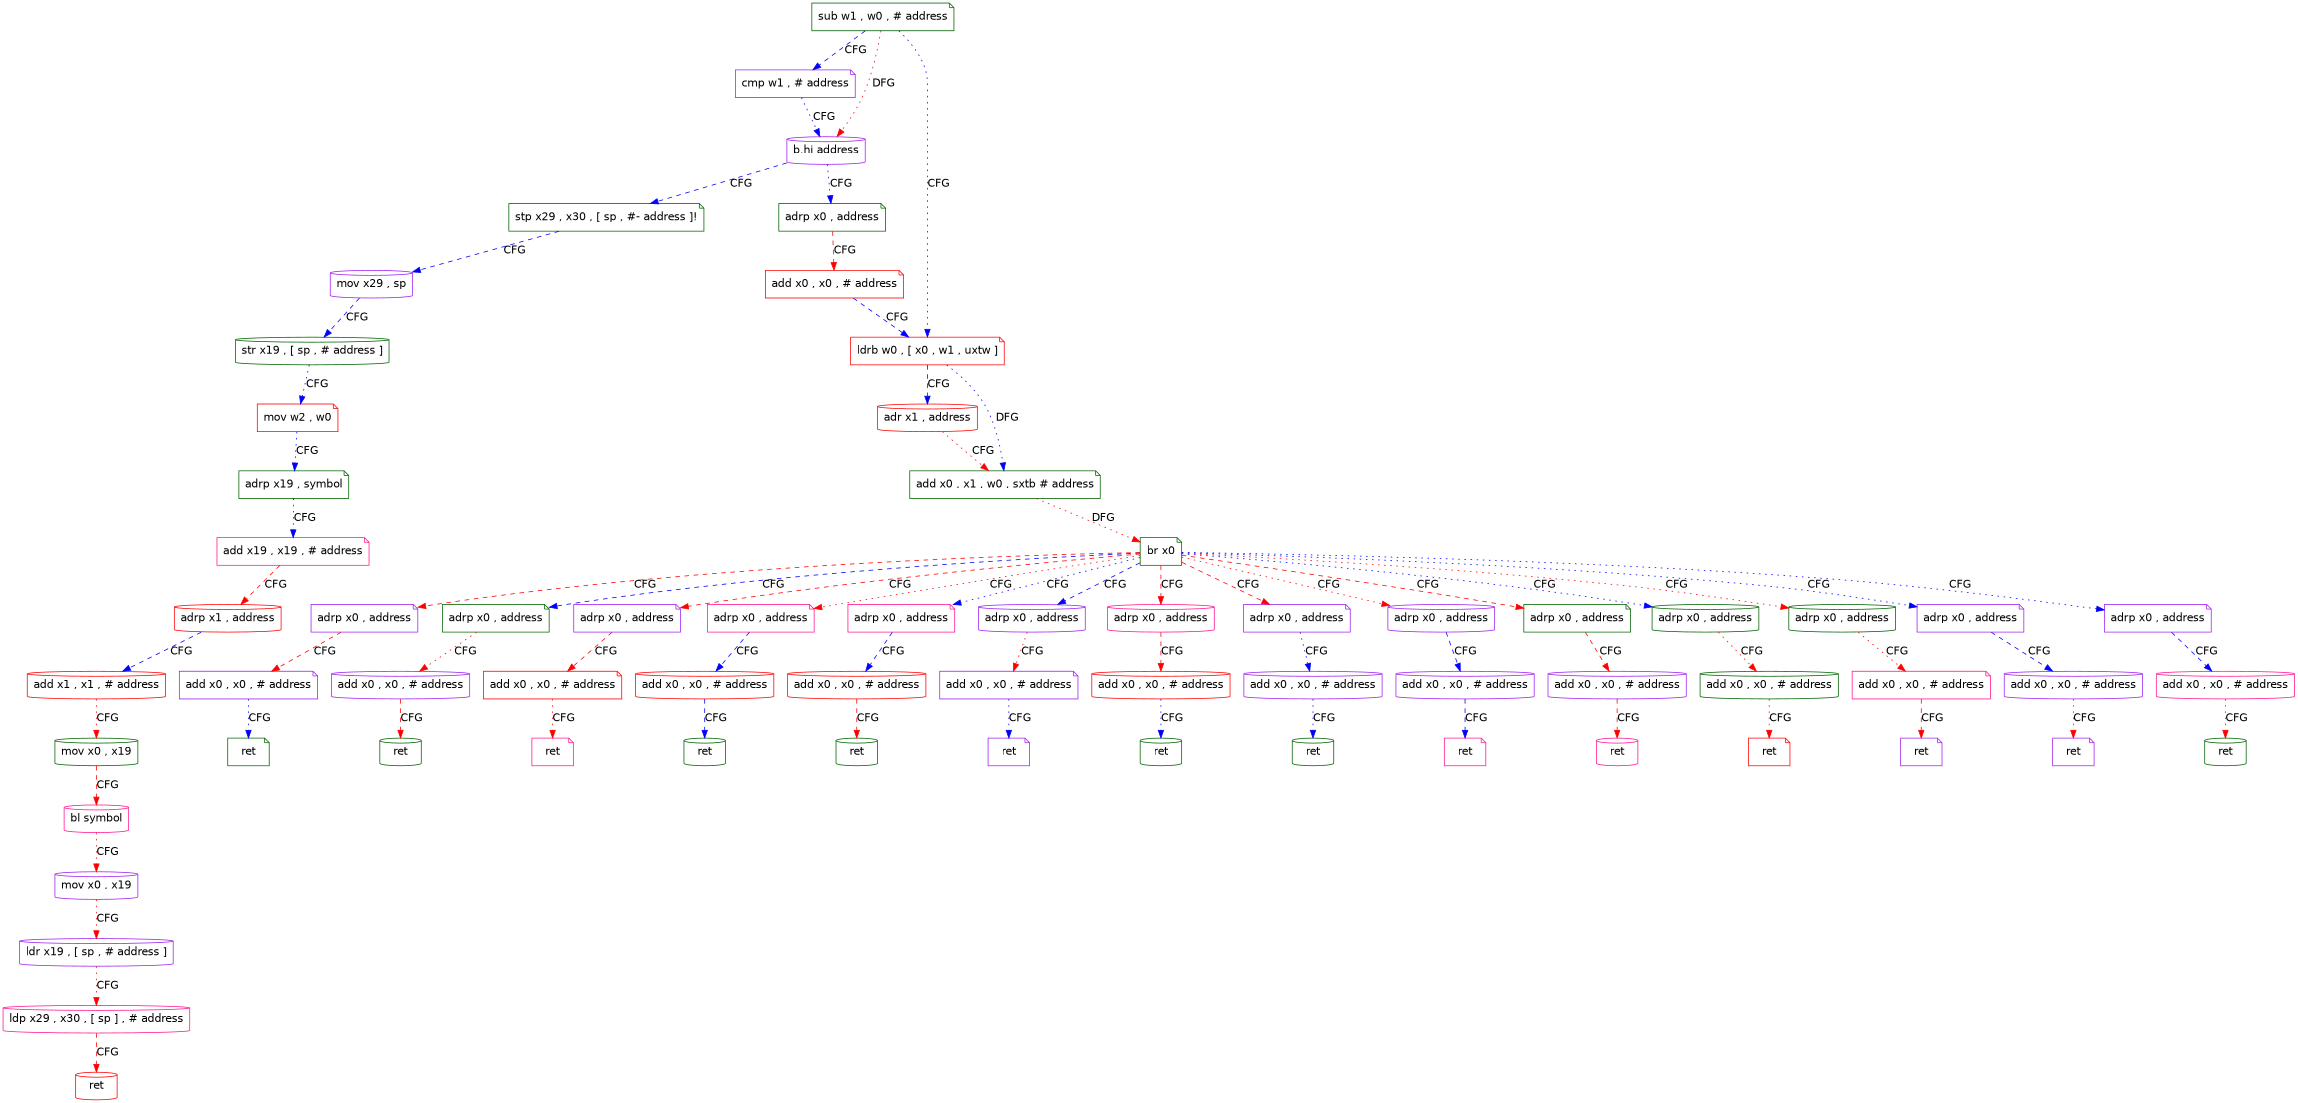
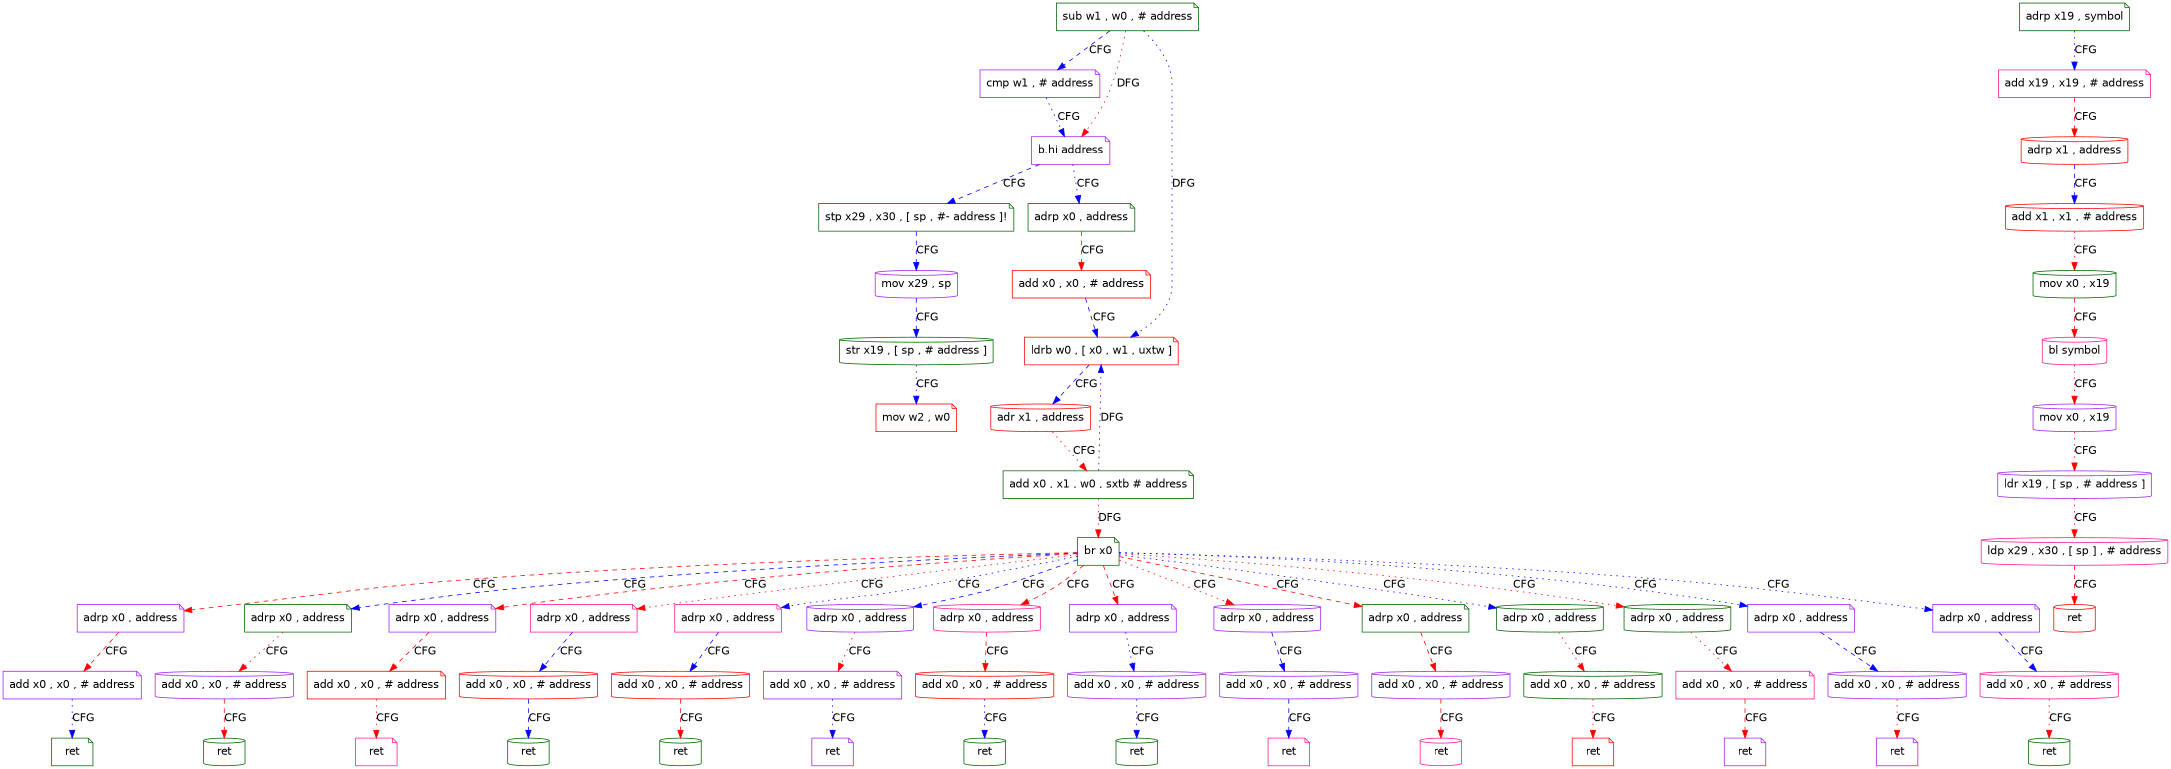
(826, 151) -> (1071, 151)
(939, 184) -> (1184, 184)
(986, 407) -> (1100, 422)
(296, 447) -> none
